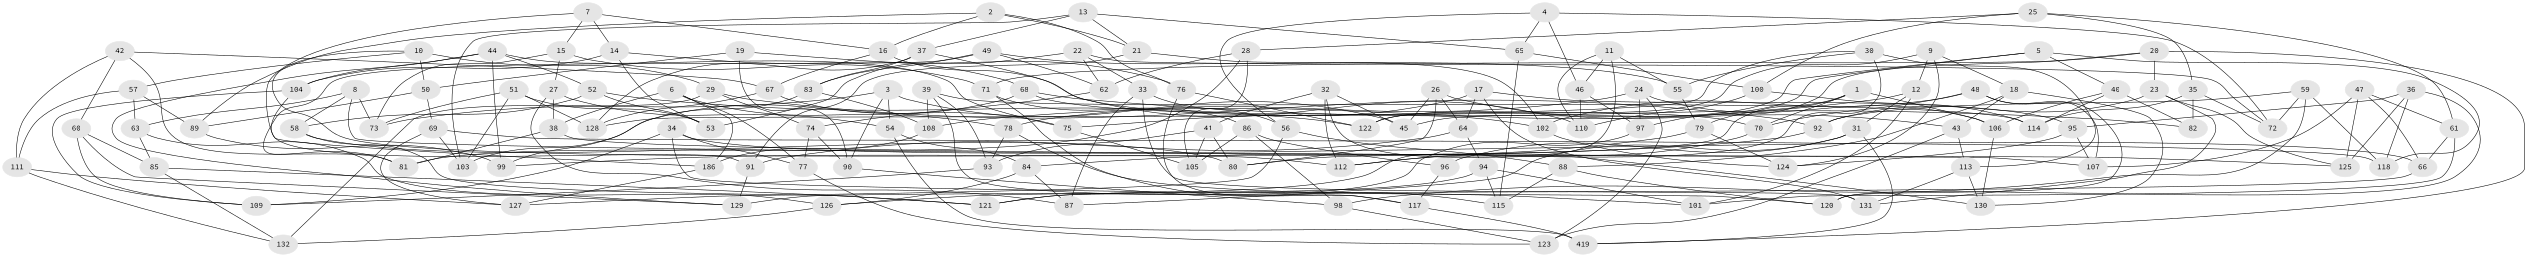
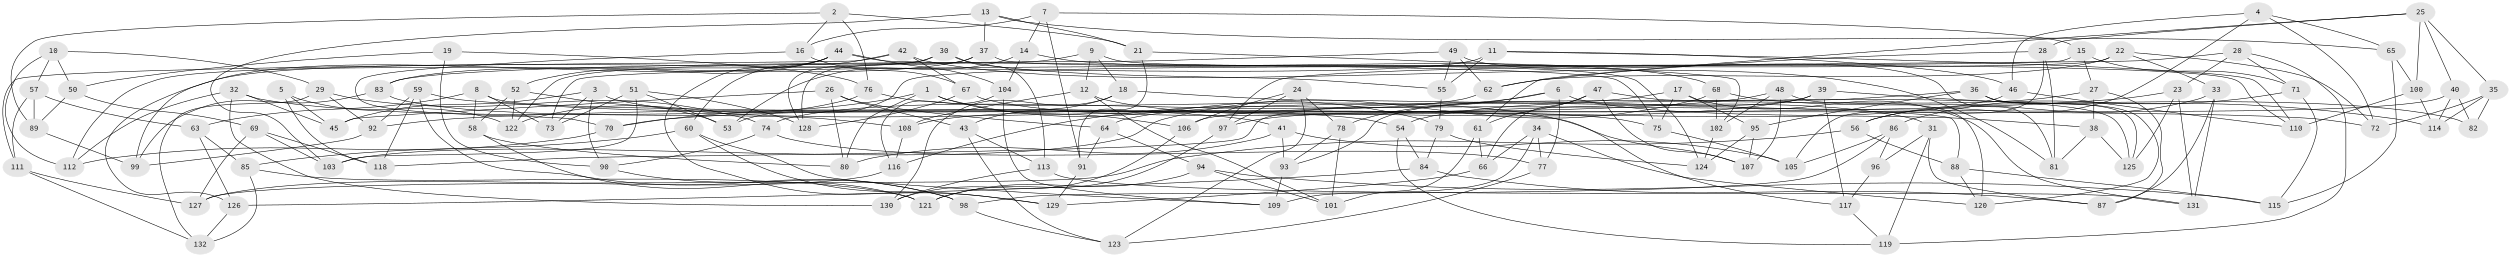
(2070, 67) -> (2438, 51)
(709, 167) -> (894, 167)
(1583, 245) -> (1885, 245)
